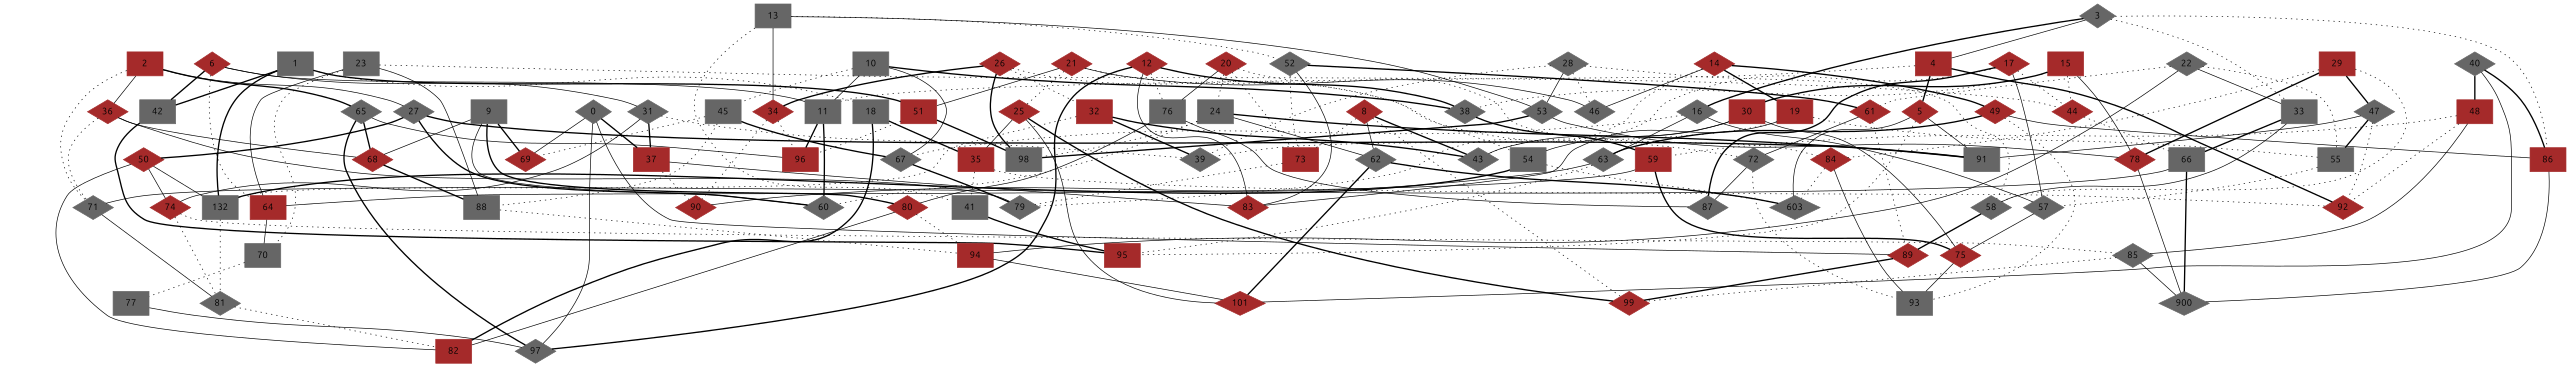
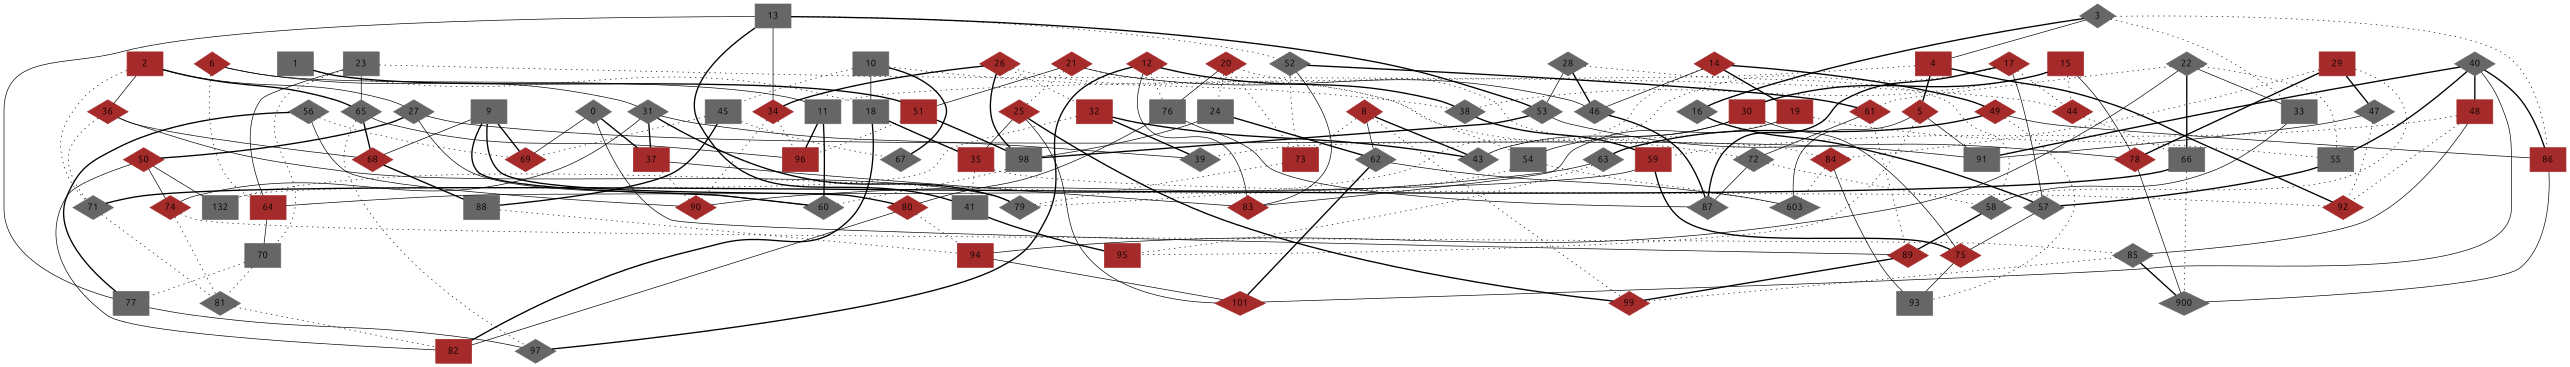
none -> (241, 34)
(1165, 34) -> (1165, 34)
(853, 82) -> (871, 88)
(1402, 85) -> none
(1581, 88) -> (1581, 88)
(1254, 89) -> (1254, 89)
(942, 99) -> (942, 99)
(158, 112) -> none
none -> (309, 112)
(448, 115) -> (361, 88)
(225, 121) -> none
(1668, 127) -> none
(1317, 132) -> none
(2357, 134) -> (2413, 115)
(1298, 136) -> (1288, 134)
(1599, 136) -> (2229, 109)
(817, 137) -> (817, 137)
(1140, 138) -> (1140, 138)
(1079, 143) -> (1079, 143)
(2226, 143) -> (2187, 112)
(716, 147) -> (704, 131)
(845, 149) -> (845, 149)
none -> (1686, 158)
(1905, 160) -> (1905, 160)
(556, 175) -> (556, 175)
(959, 182) -> (757, 165)
(1585, 182) -> (1585, 182)
(644, 183) -> (644, 183)
(985, 183) -> (956, 181)
(602, 191) -> (602, 191)
(616, 191) -> (616, 191)
(1137, 192) -> (1137, 192)
(2171, 194) -> (2171, 194)
(2185, 232) -> (2185, 232)
(589, 246) -> none
(404, 253) -> (404, 253)
(157, 255) -> (157, 255)
(220, 255) -> (240, 281)
(1807, 259) -> (1861, 183)
(2158, 279) -> (2158, 279)
